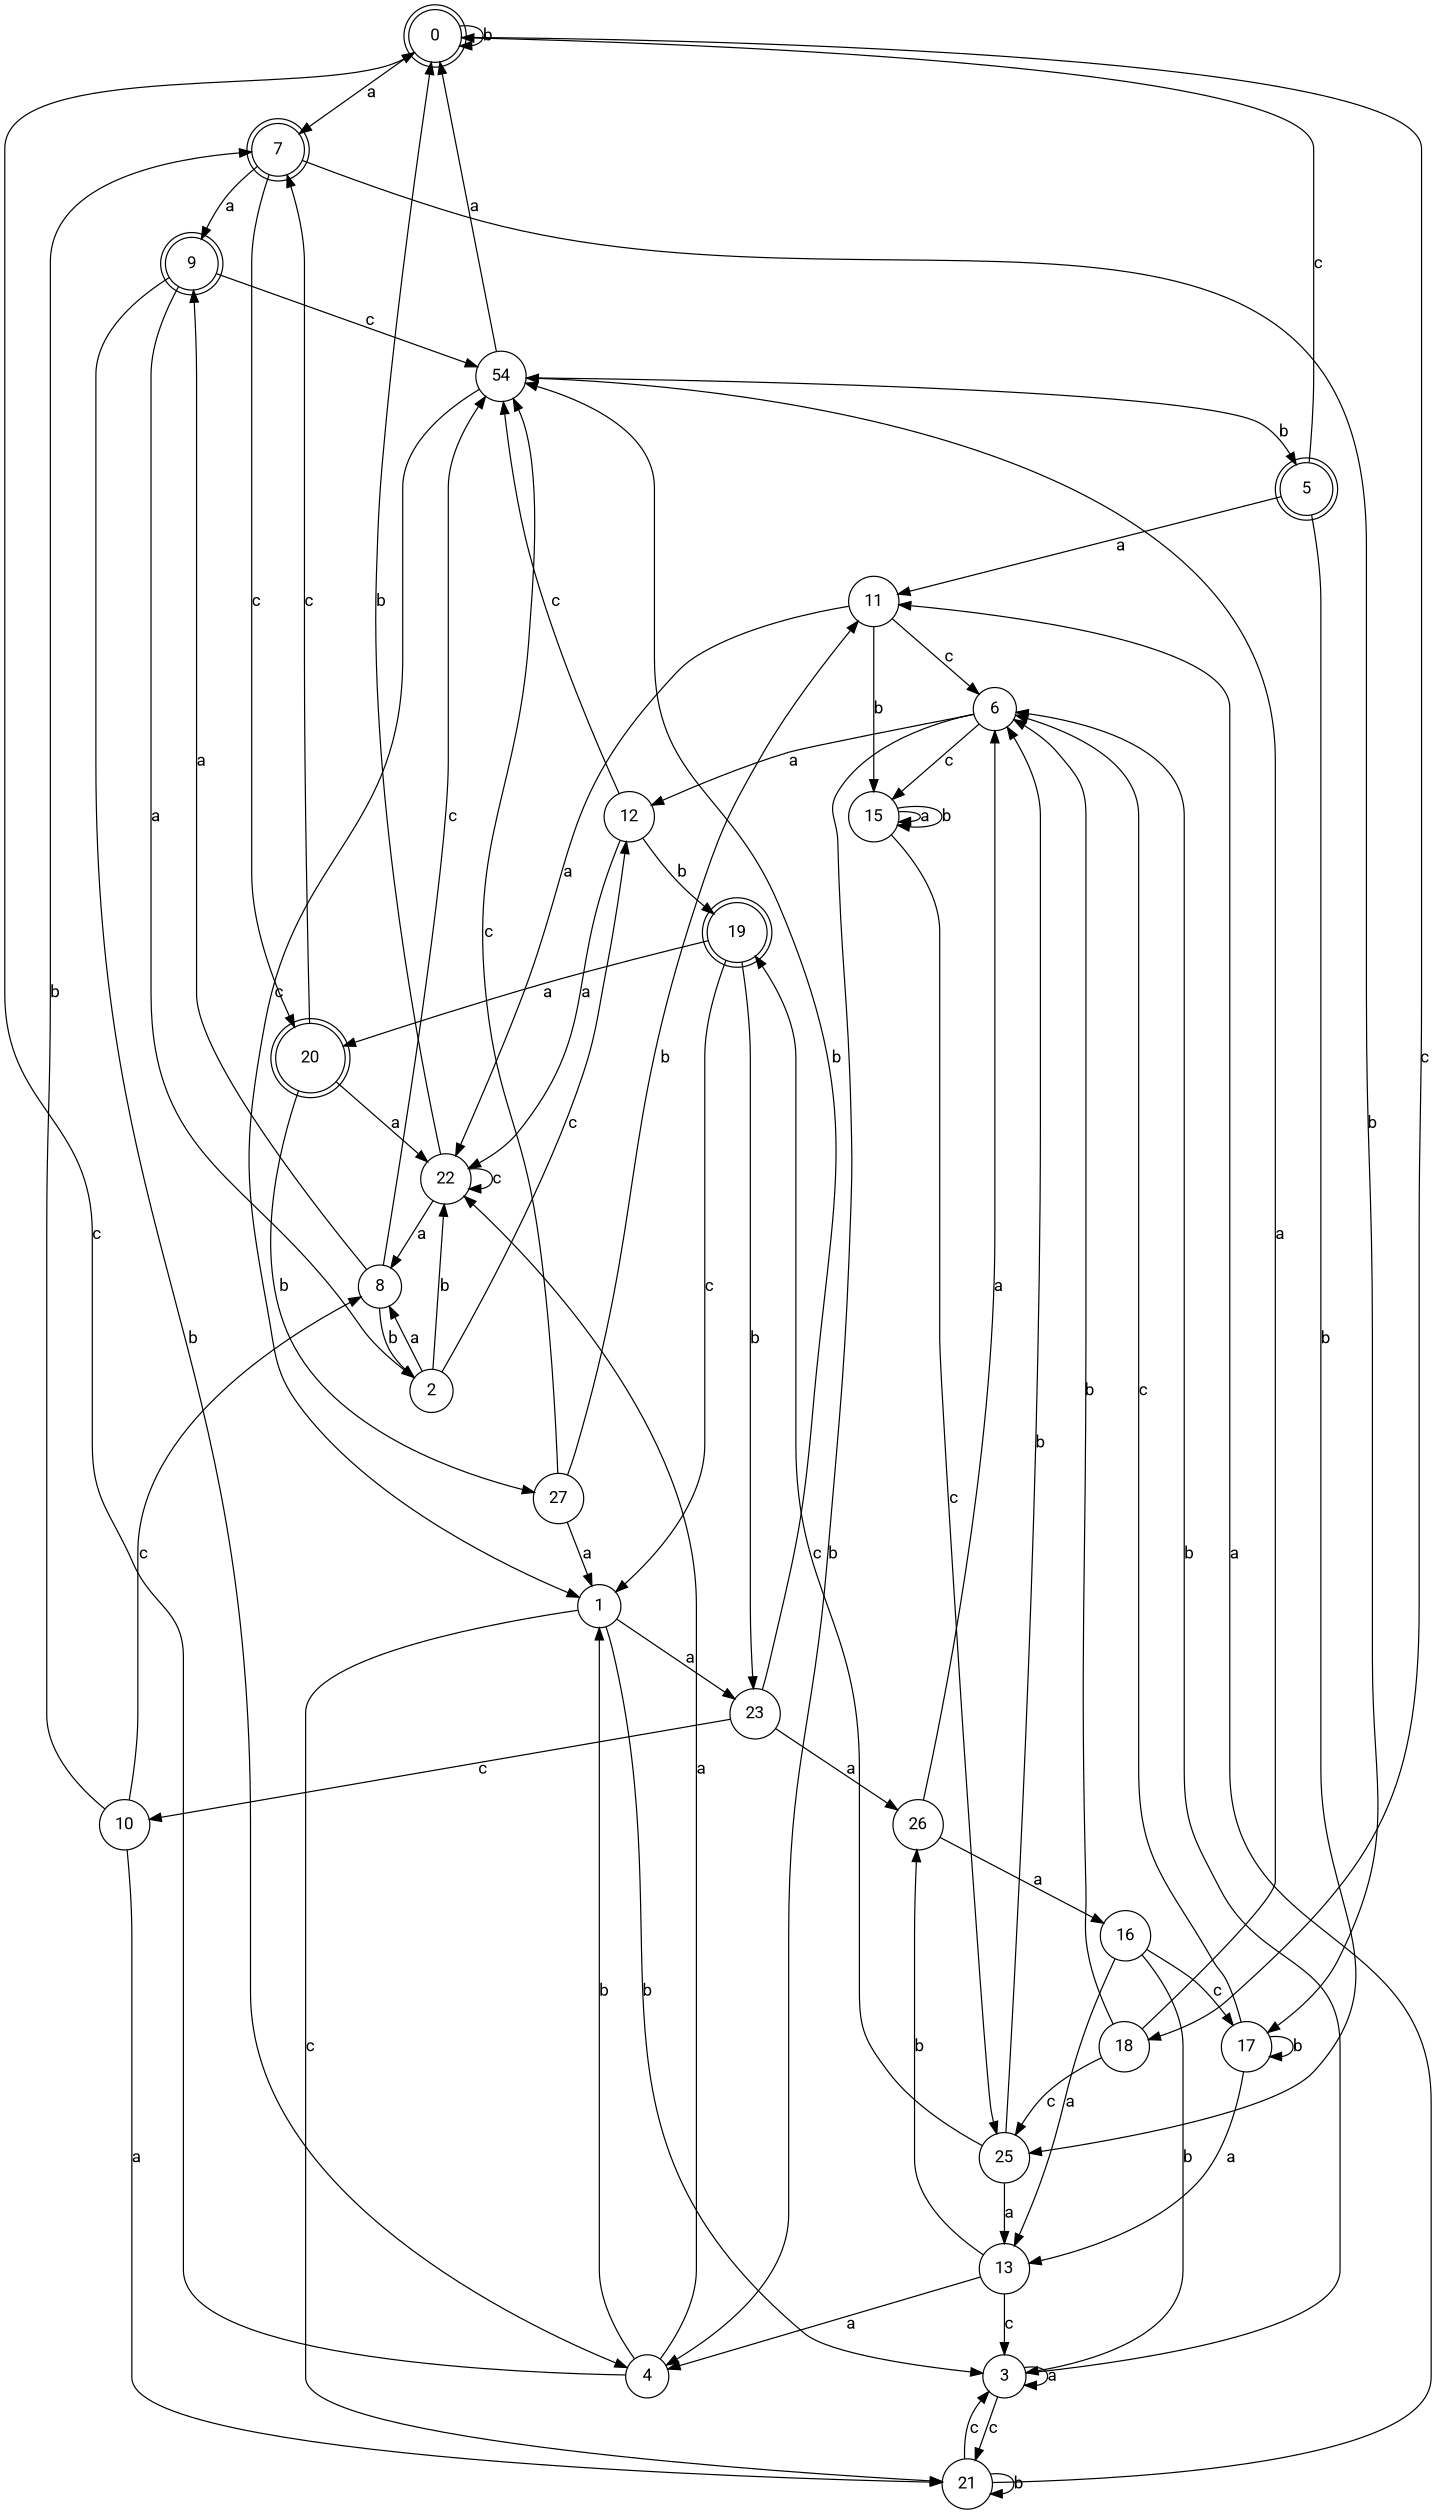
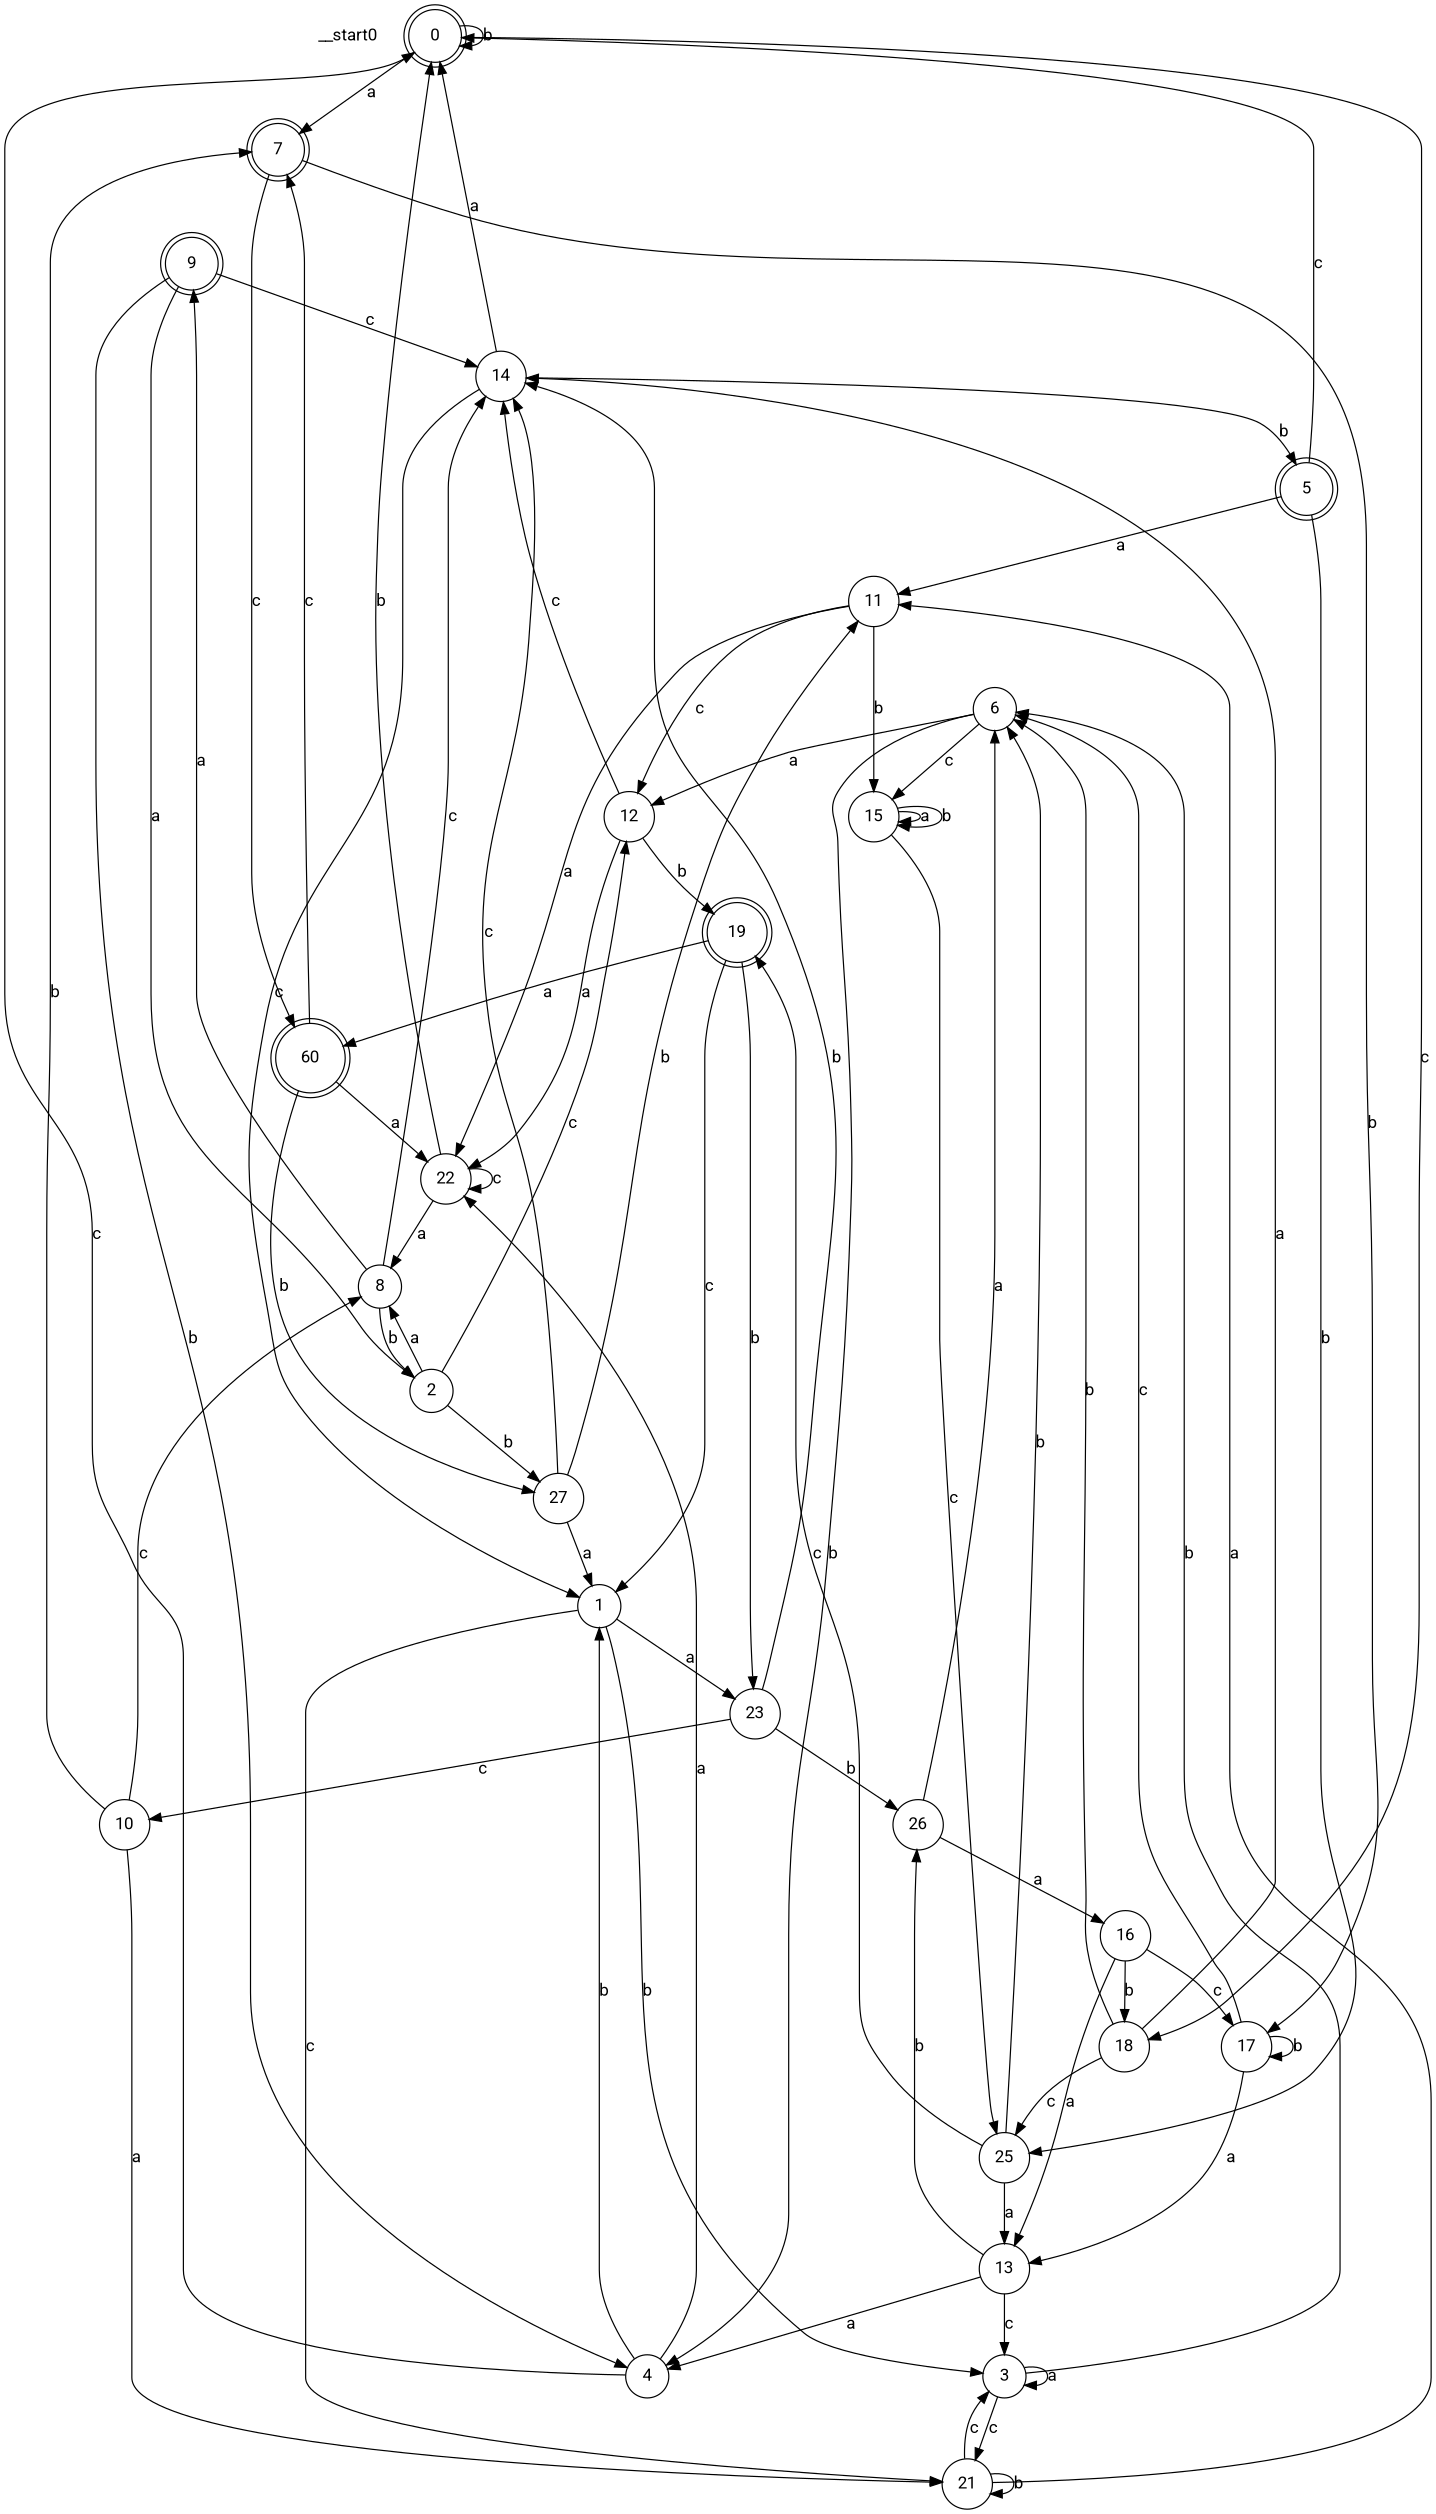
none -> (348, 36)
(228, 194) -> none
(501, 376) -> (501, 376)
(931, 652) -> (720, 662)
(310, 1058) -> (310, 1058)
(438, 1293) -> (489, 1440)
(851, 1769) -> (851, 1769)
(1183, 2215) -> (1125, 1985)
